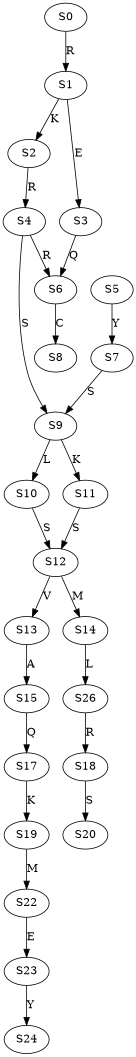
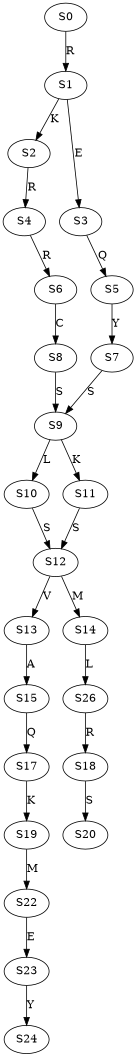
(70, 252) -> (95, 252)
(20, 323) -> (56, 388)
